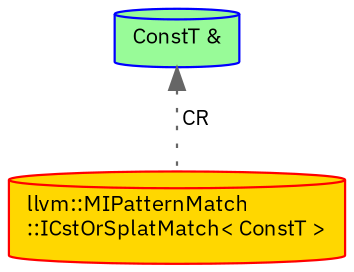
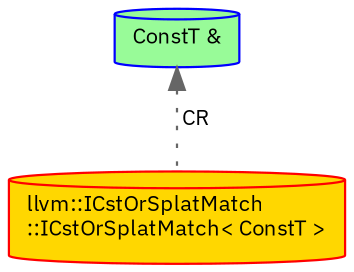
(177, 218) -> (177, 218)
